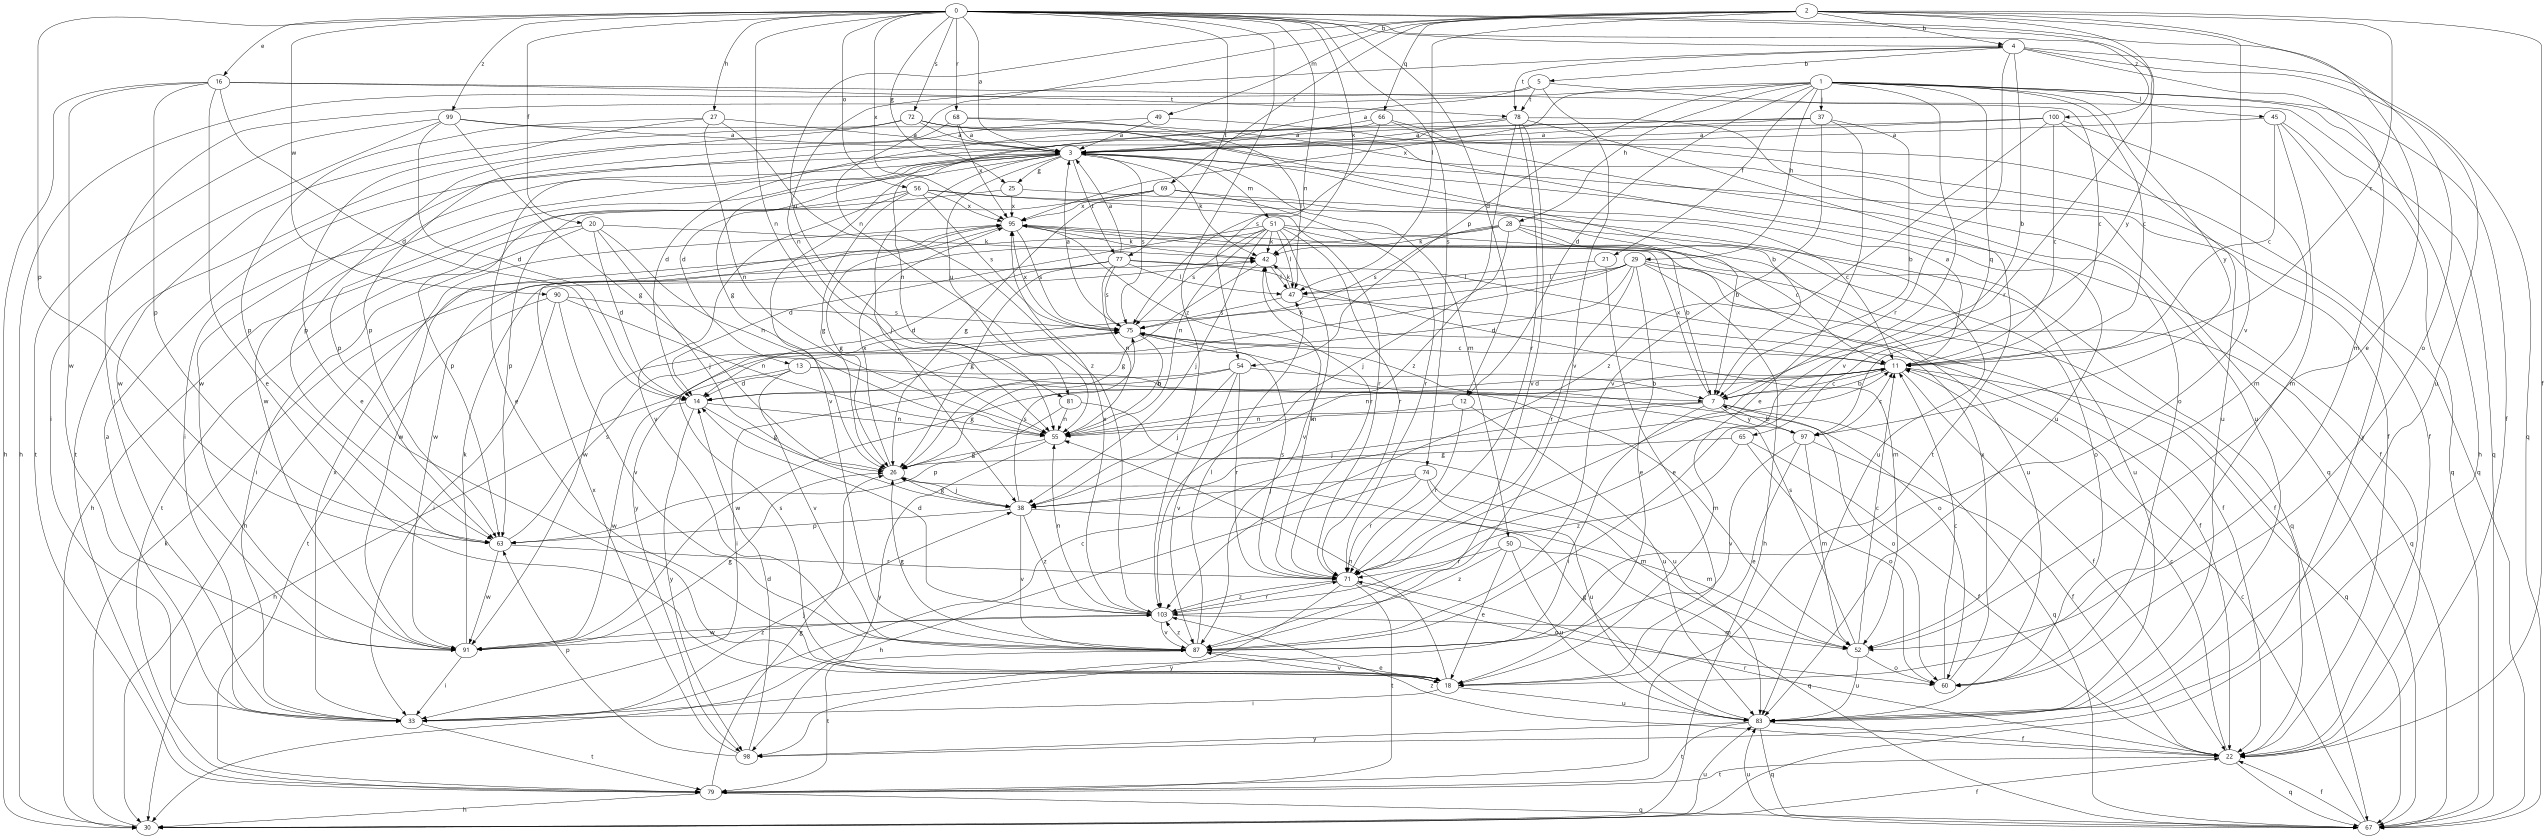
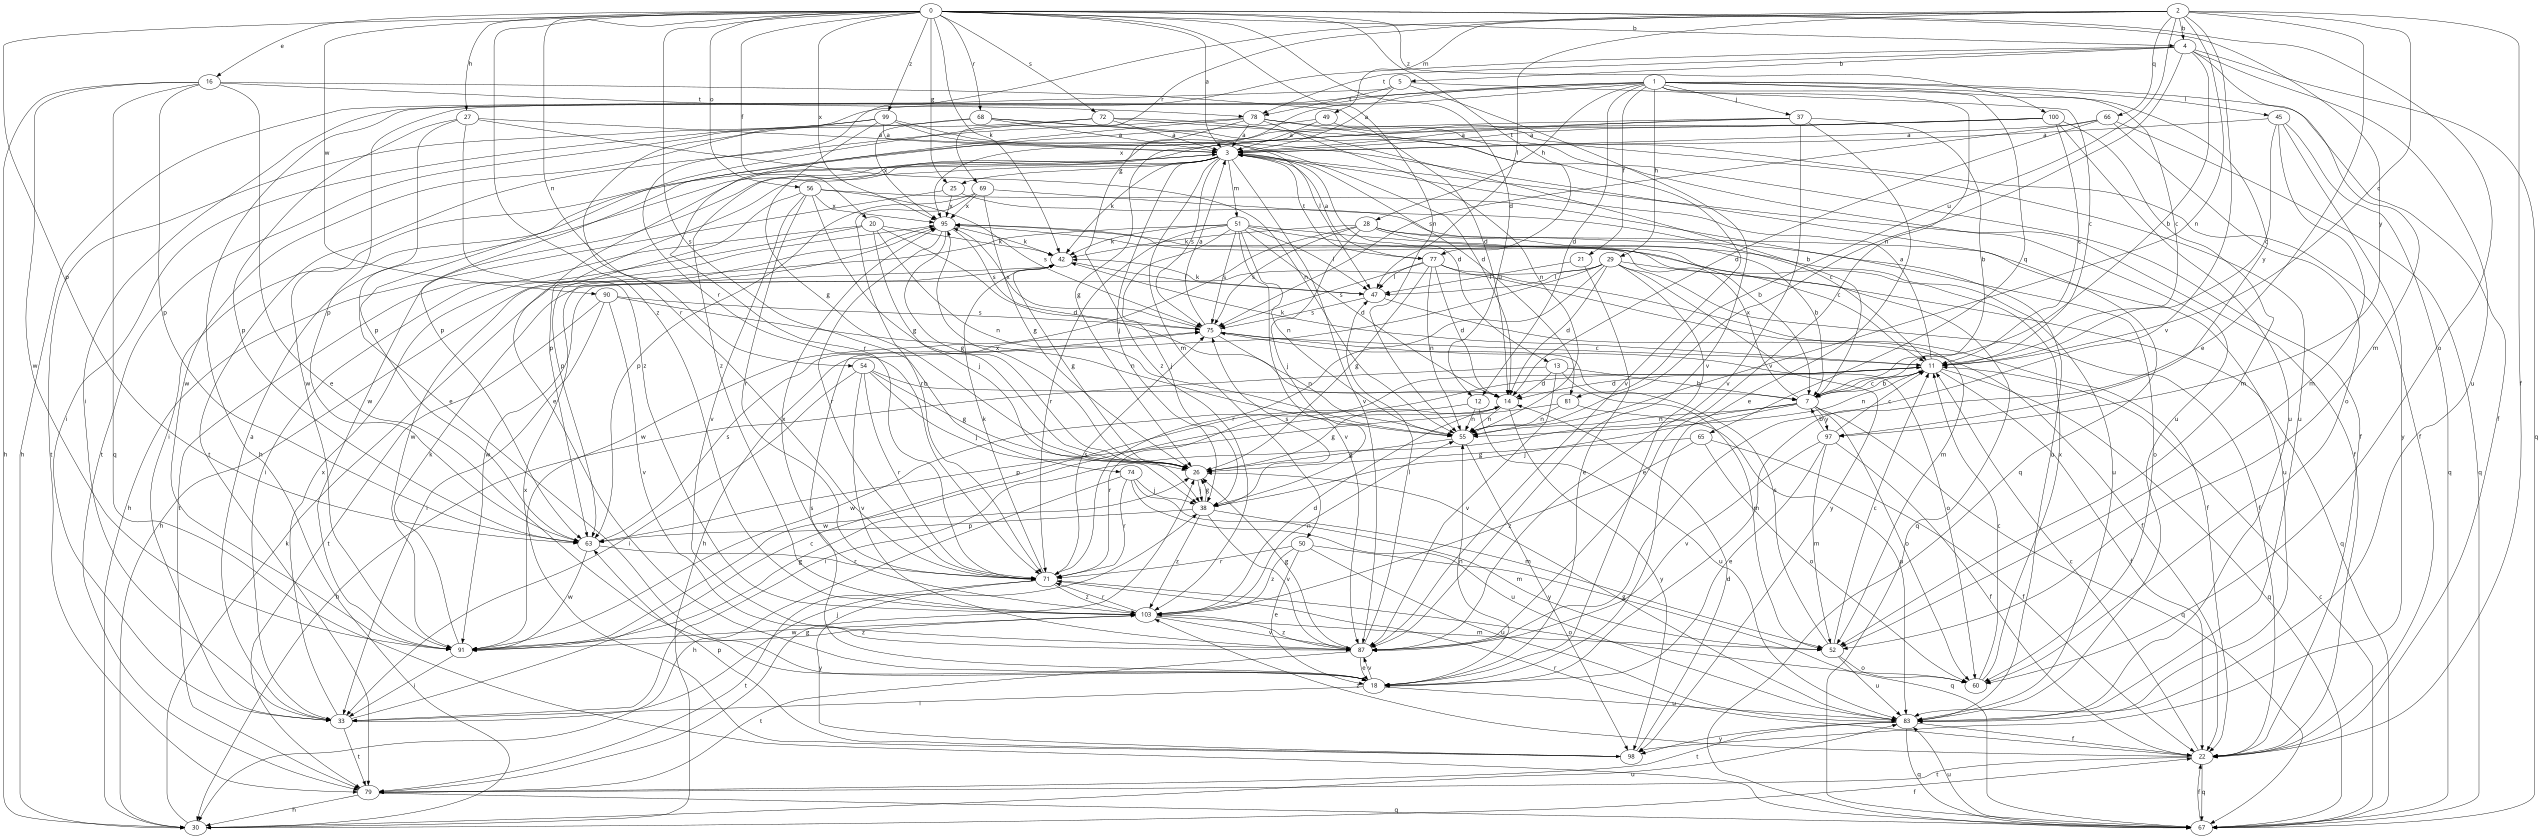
(1551, 161) -> (440, 114)
